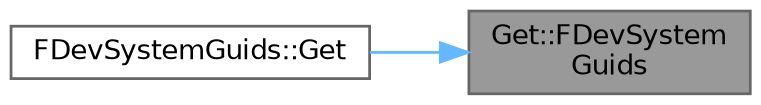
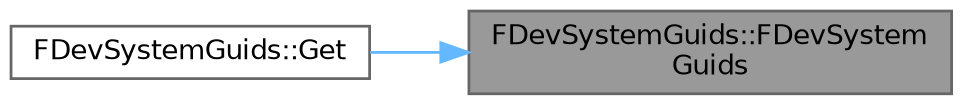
(610, 52) -> (710, 52)
